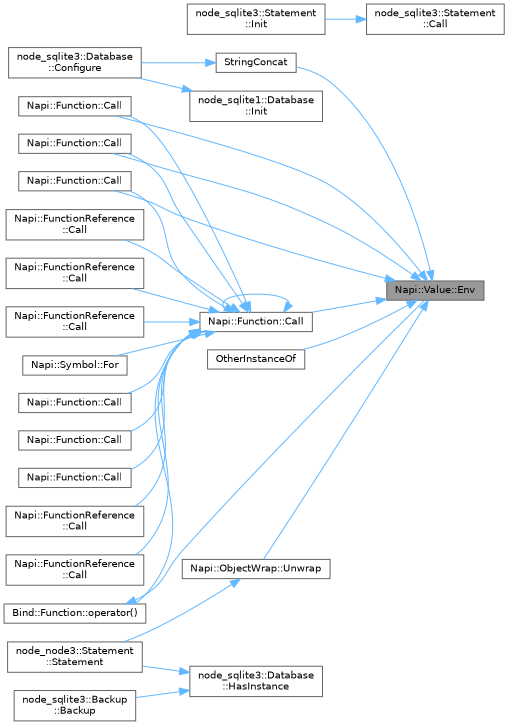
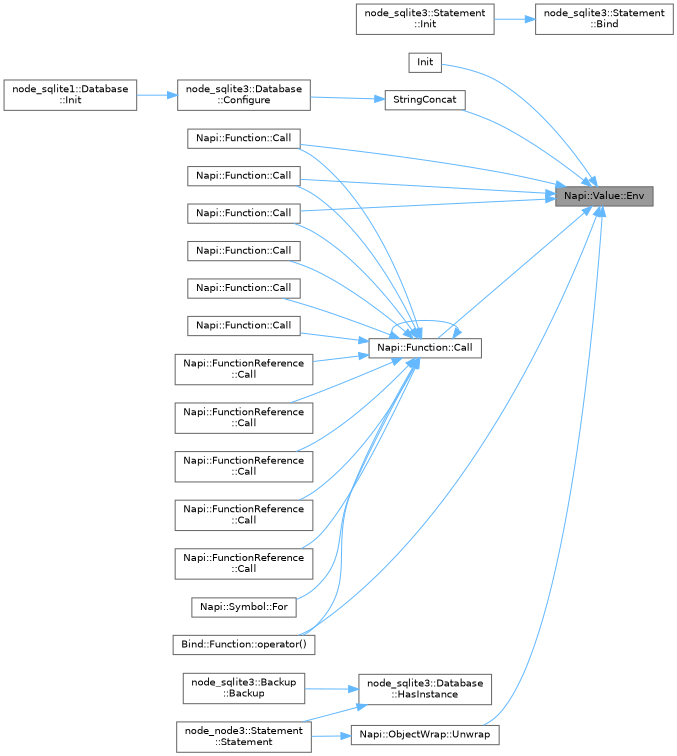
(435, 19) -> (604, 19)
(161, 83) -> (152, 95)
(256, 359) -> (425, 63)
(278, 449) -> (479, 449)
